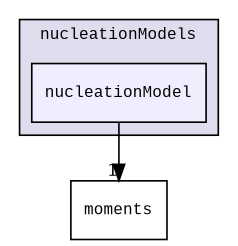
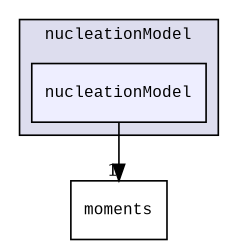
(119, 35) -> (119, 35)
